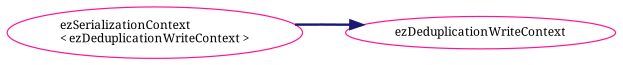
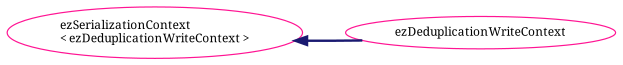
(322, 25) -> (335, 41)
